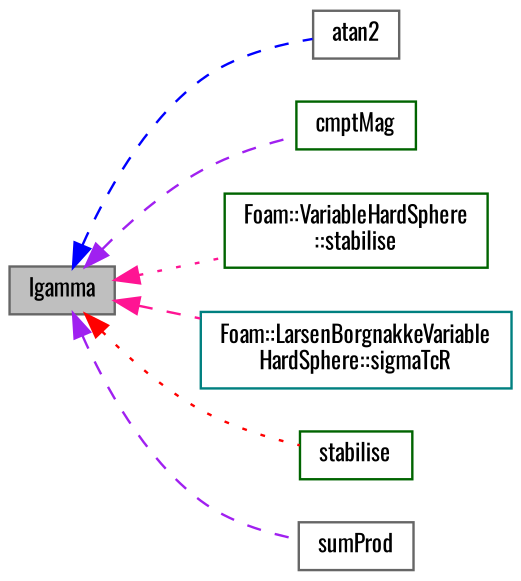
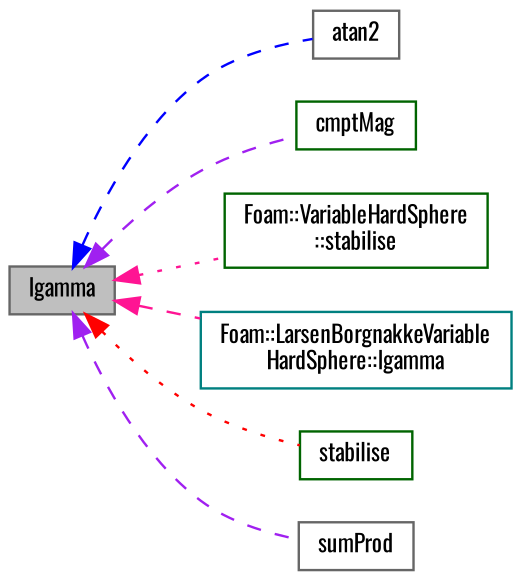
(356, 350) -> (356, 350)
